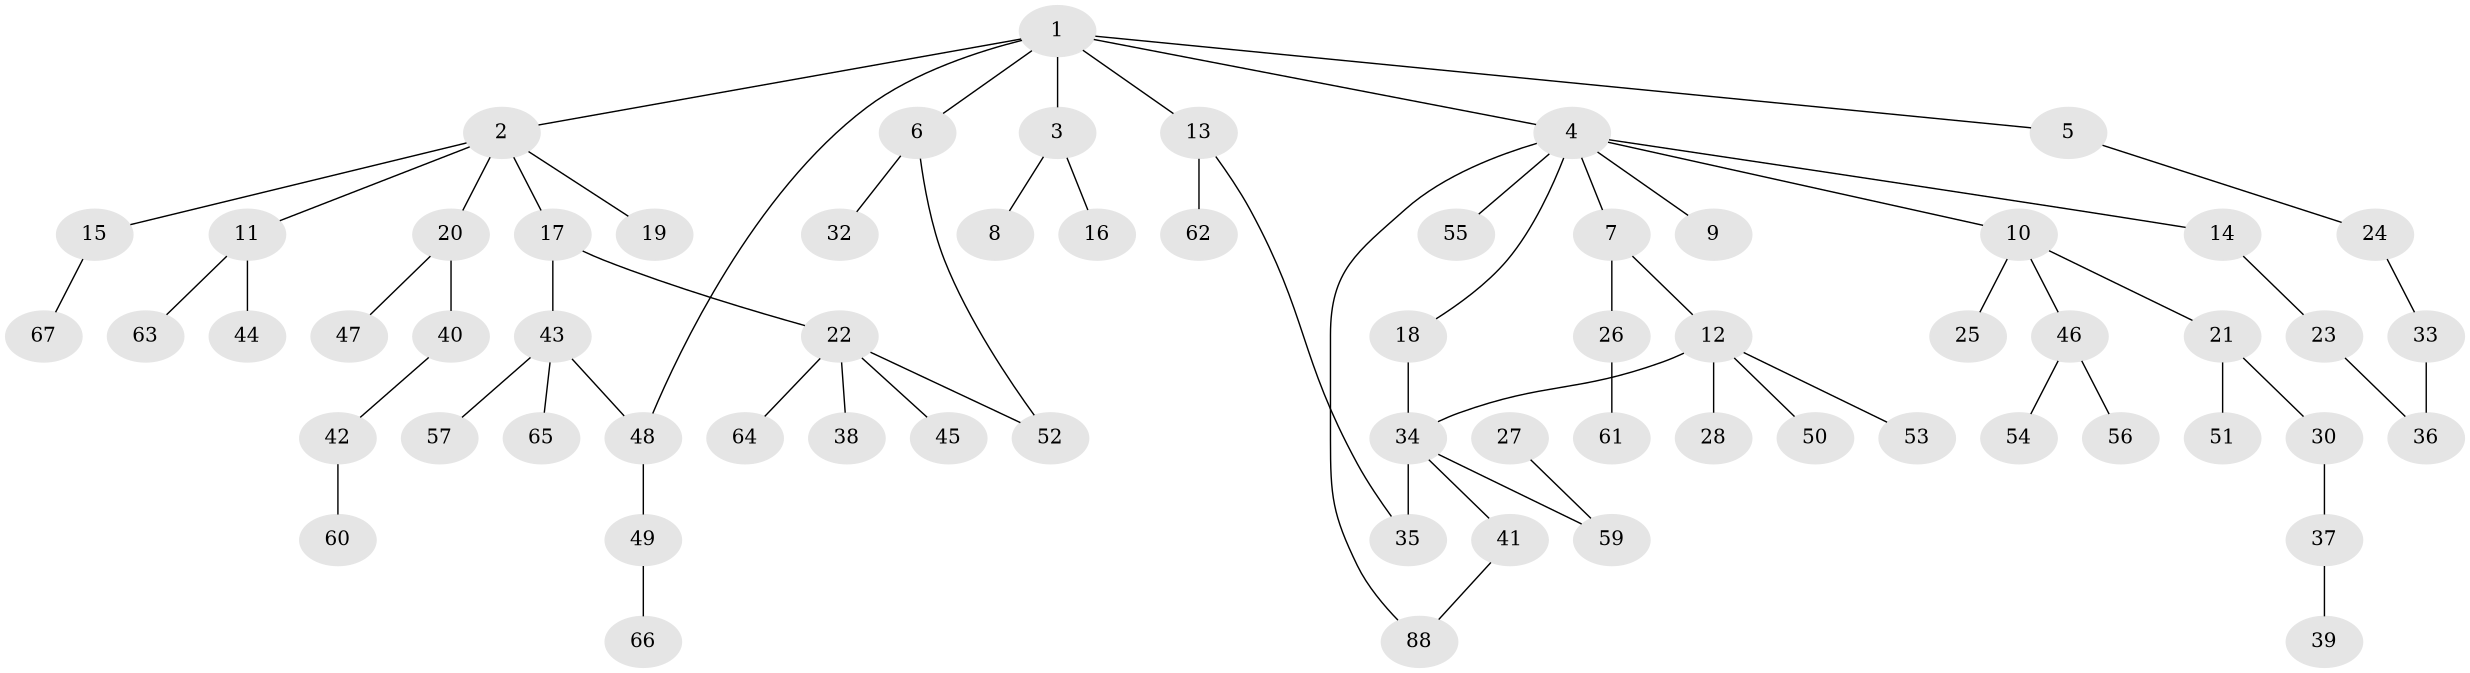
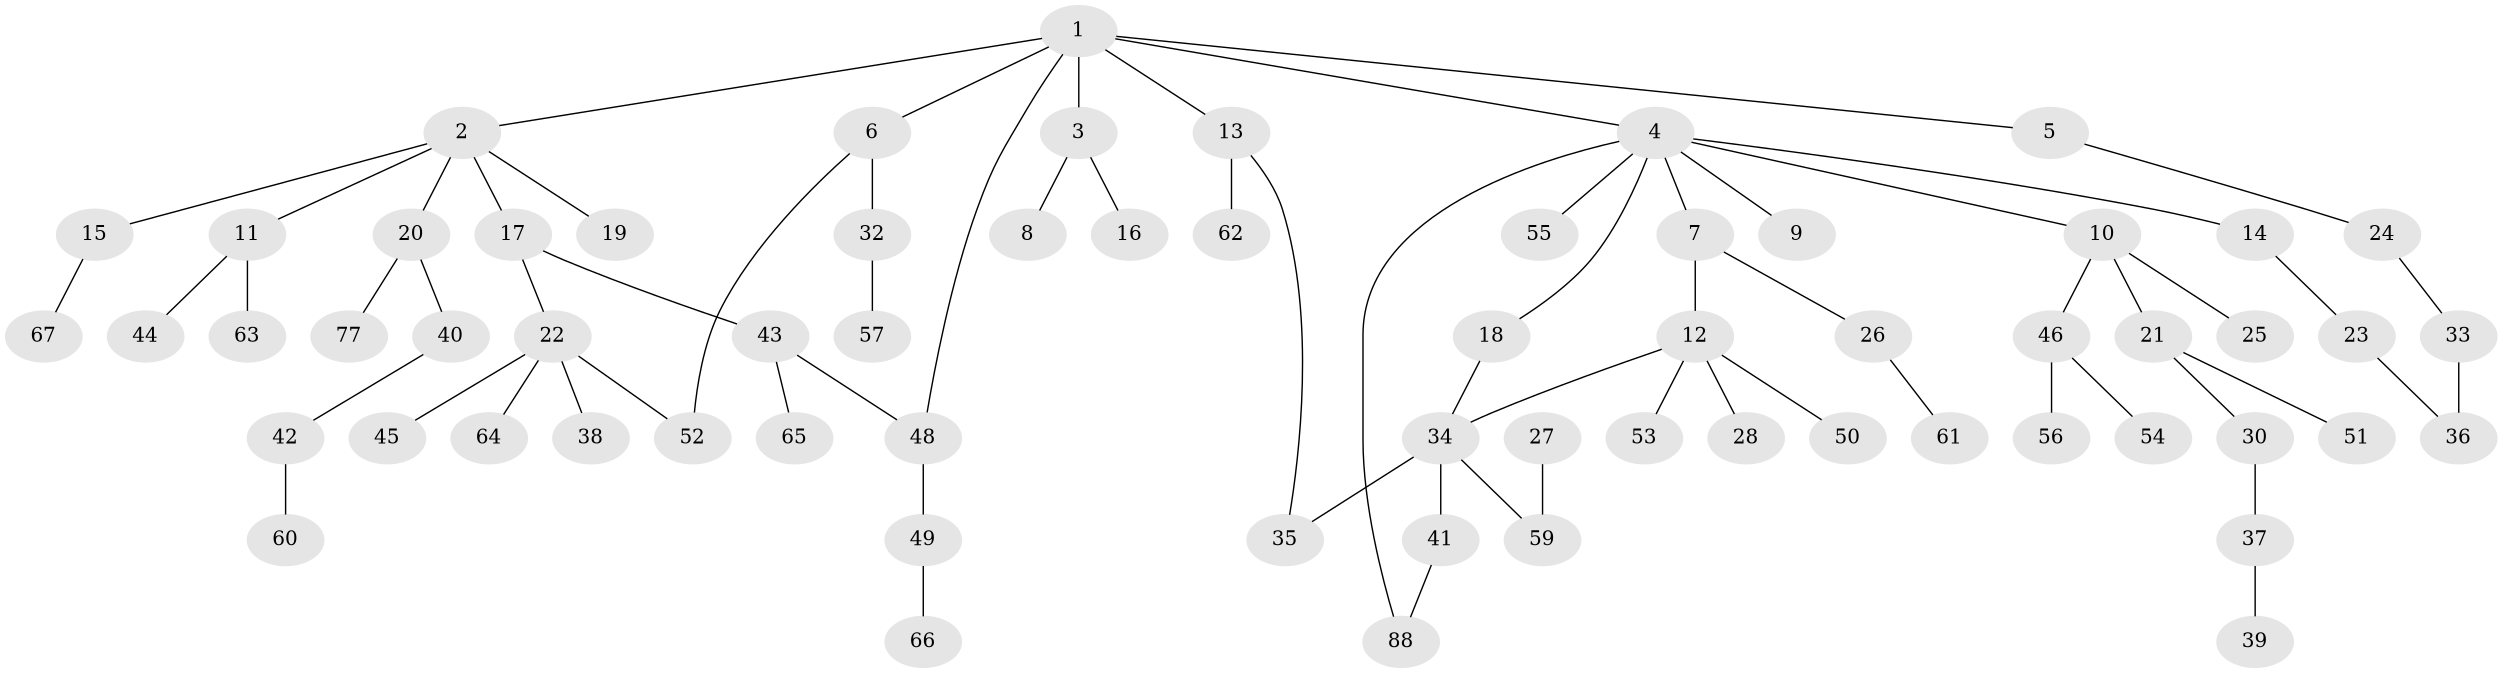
(349, 337) -> (349, 337)
(496, 387) -> (872, 286)
